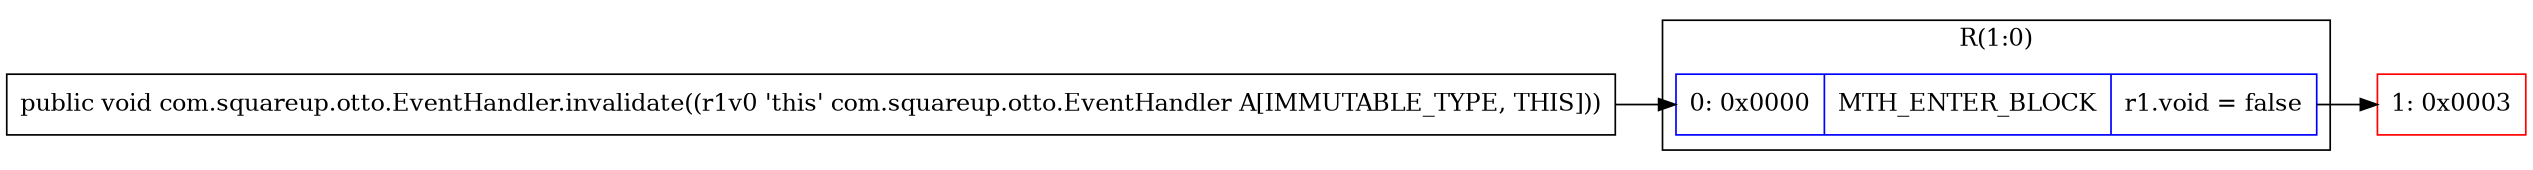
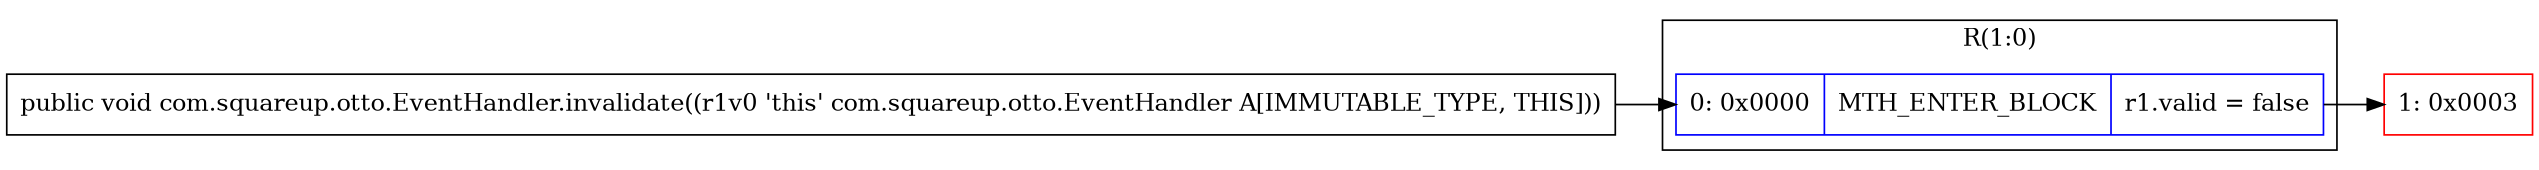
(2214, 104) -> (2217, 104)
